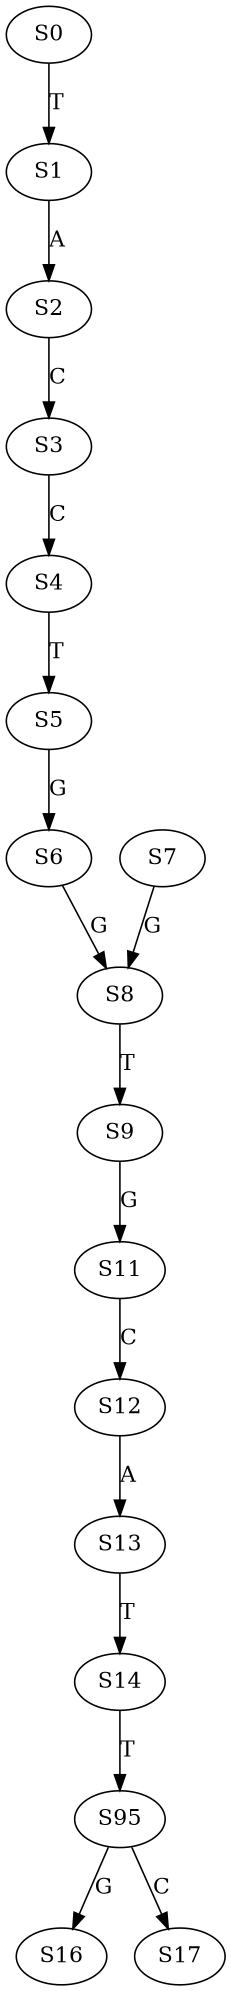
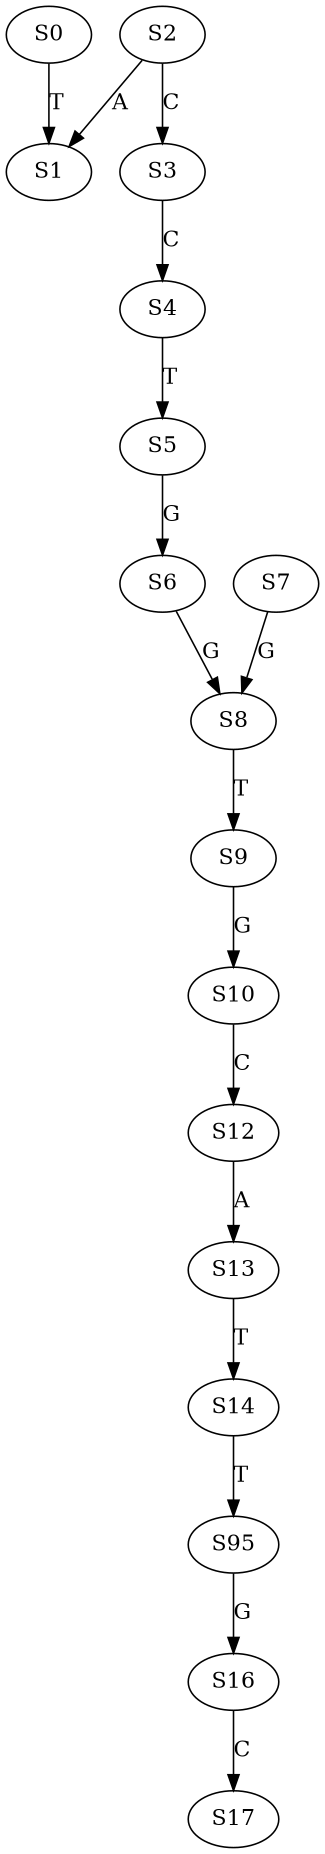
(49, 233) -> (111, 97)
(120, 1270) -> (234, 996)
(147, 1881) -> (234, 1743)
